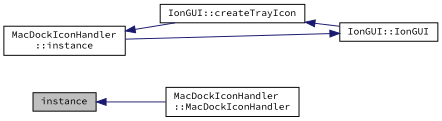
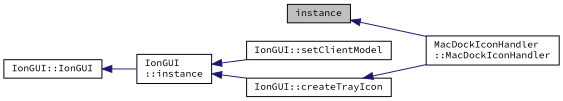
(327, 25) -> (399, 70)
(65, 41) -> (174, 69)
none -> (319, 50)
